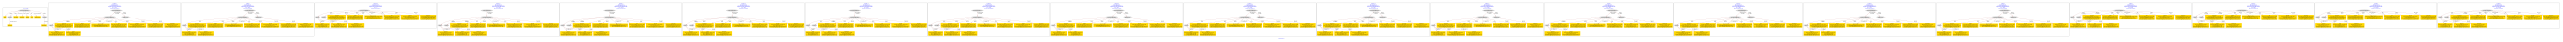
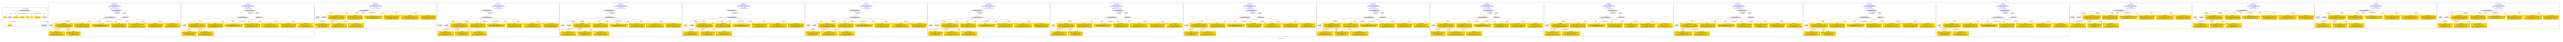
(44, 25) -> (44, 25)
